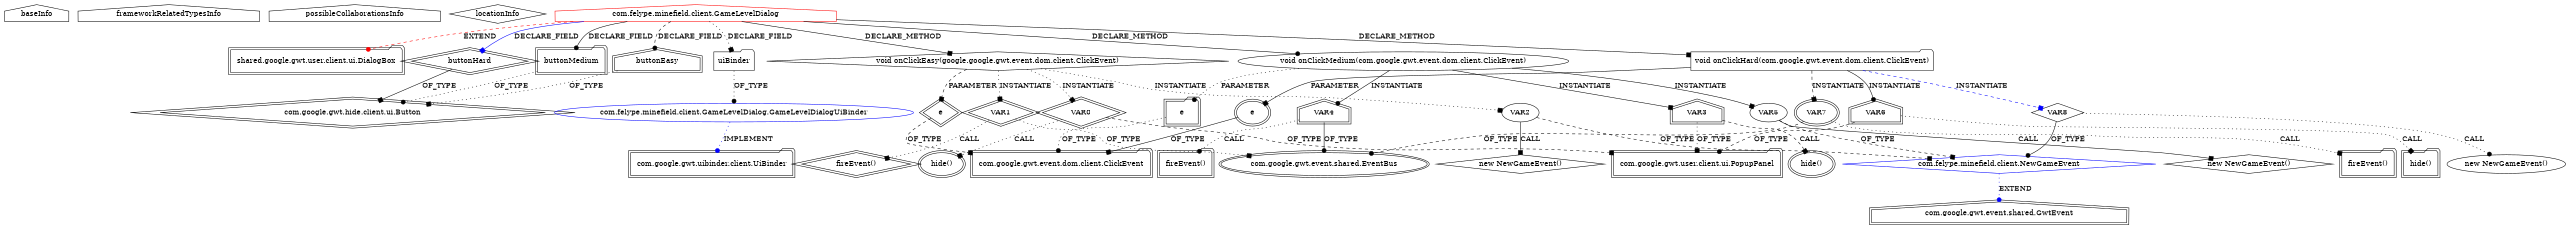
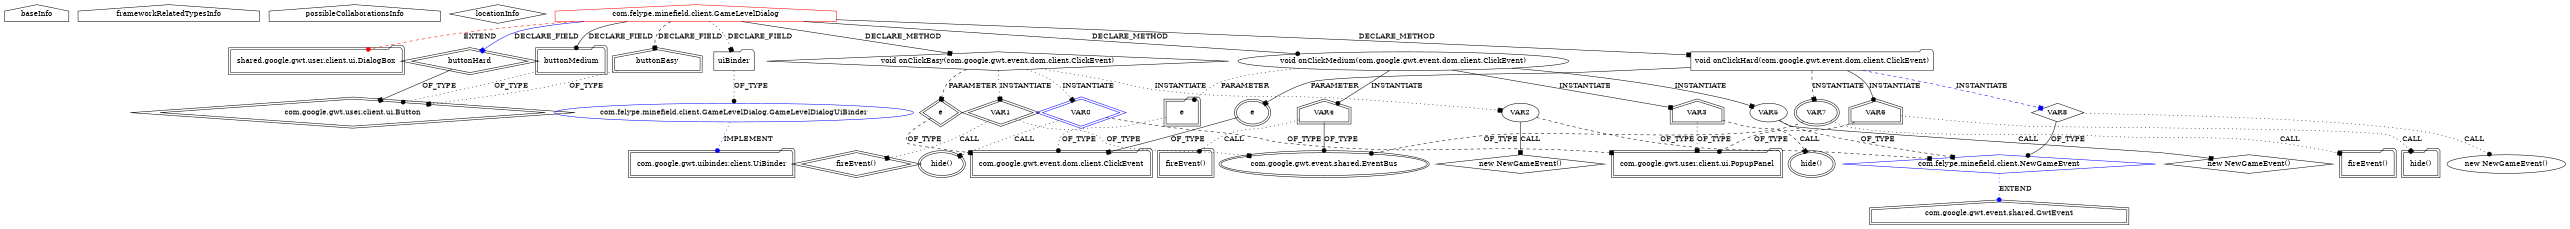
(659, 31) -> (659, 31)
(998, 61) -> (998, 61)
(353, 113) -> (353, 113)
(1081, 113) -> (1081, 113)
